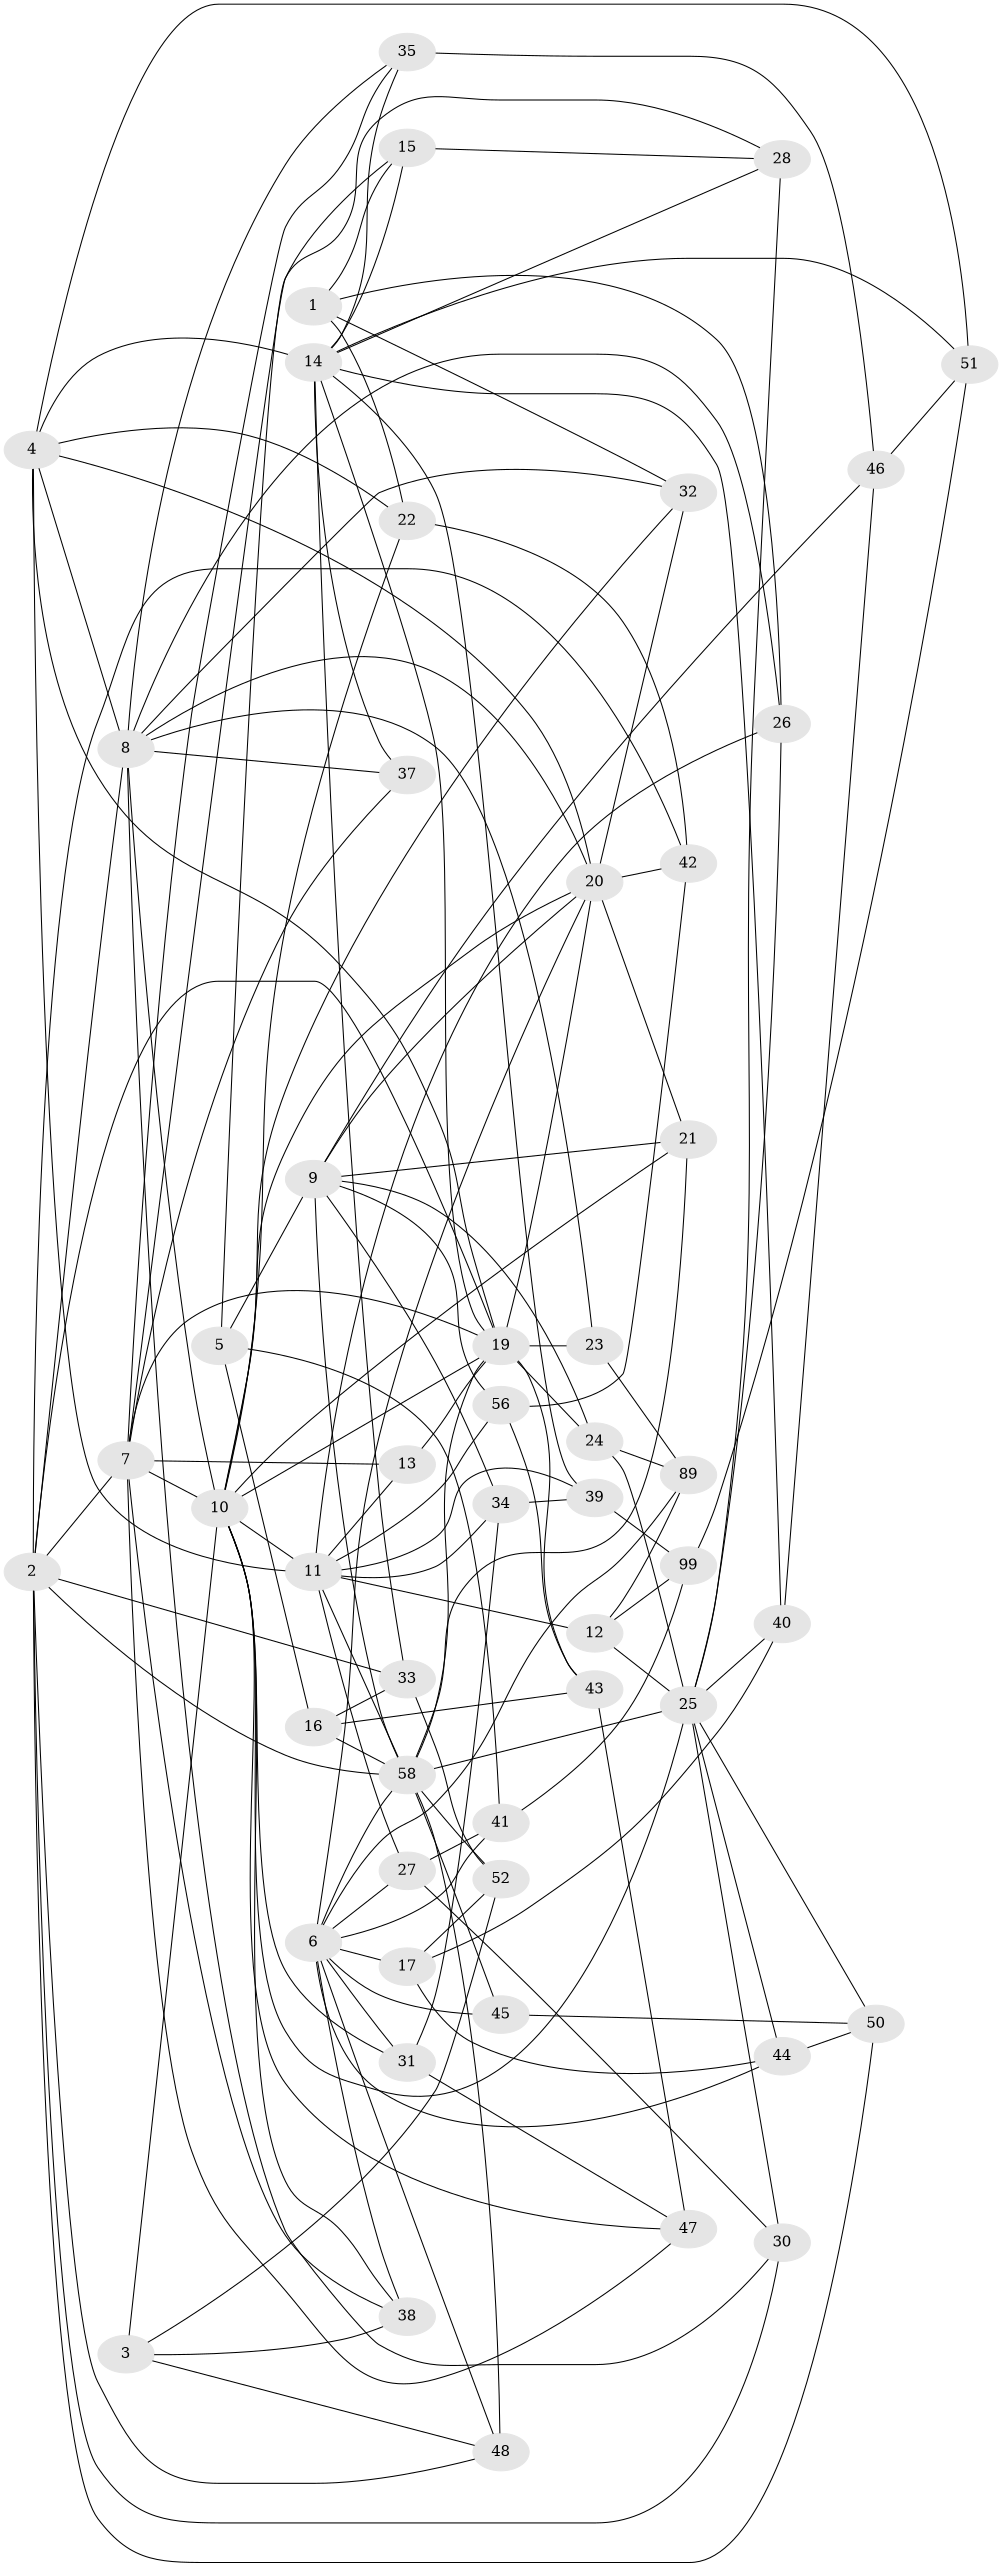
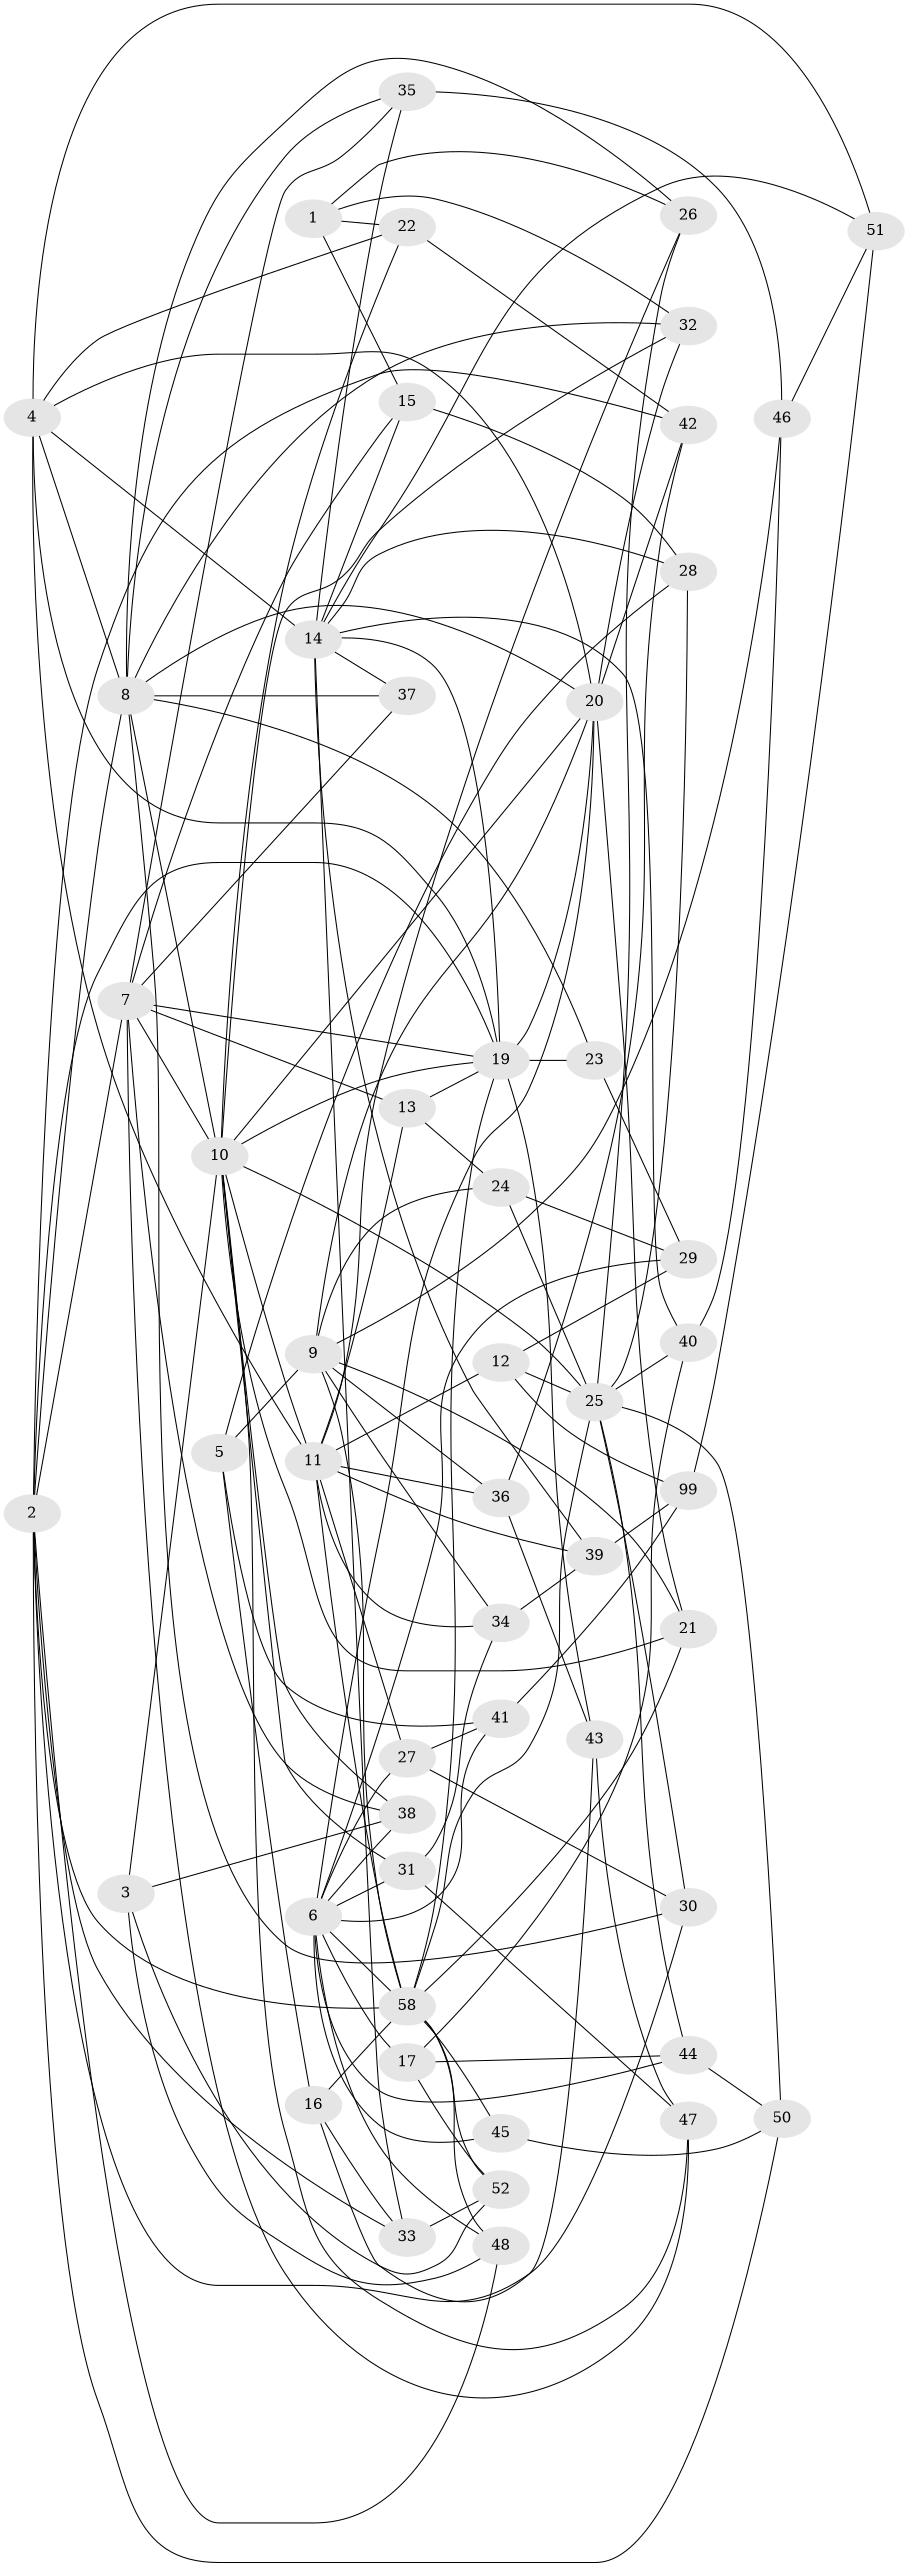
(539, 1384) -> (454, 1148)
(501, 1405) -> (501, 1498)
(689, 1475) -> (689, 1259)
